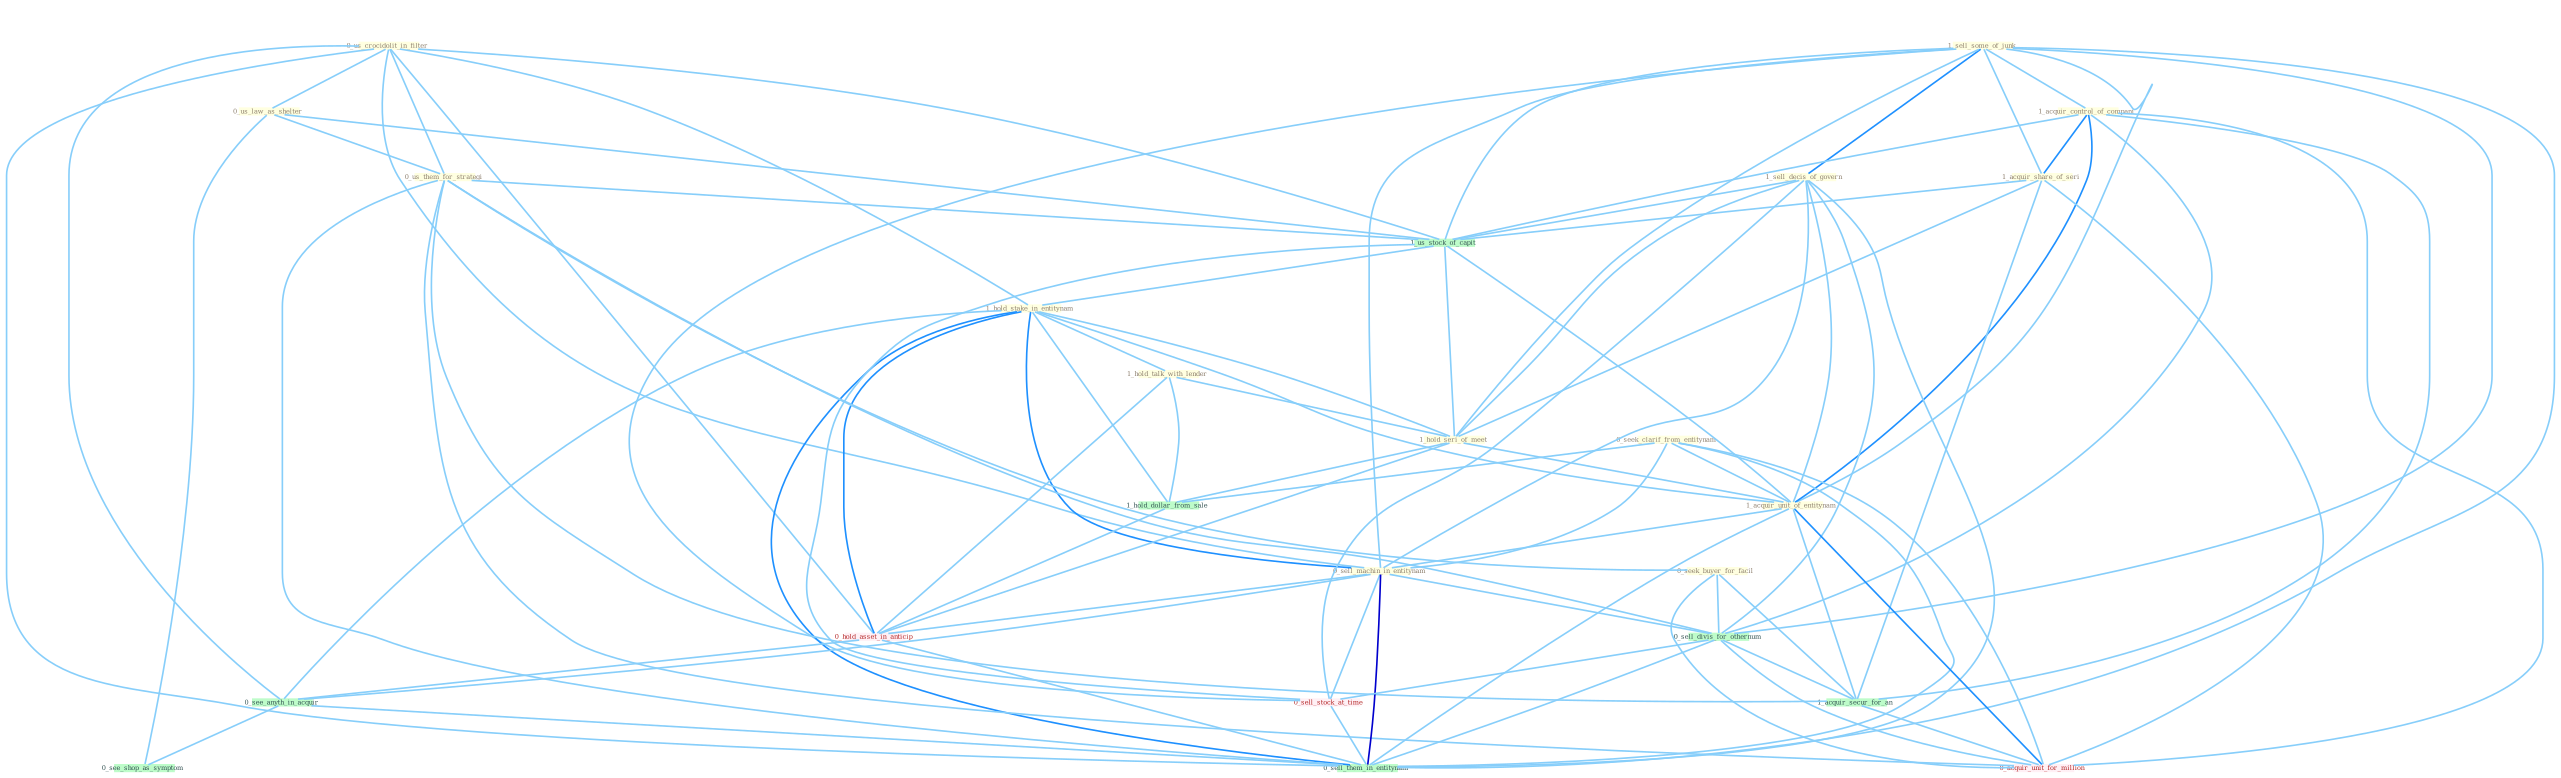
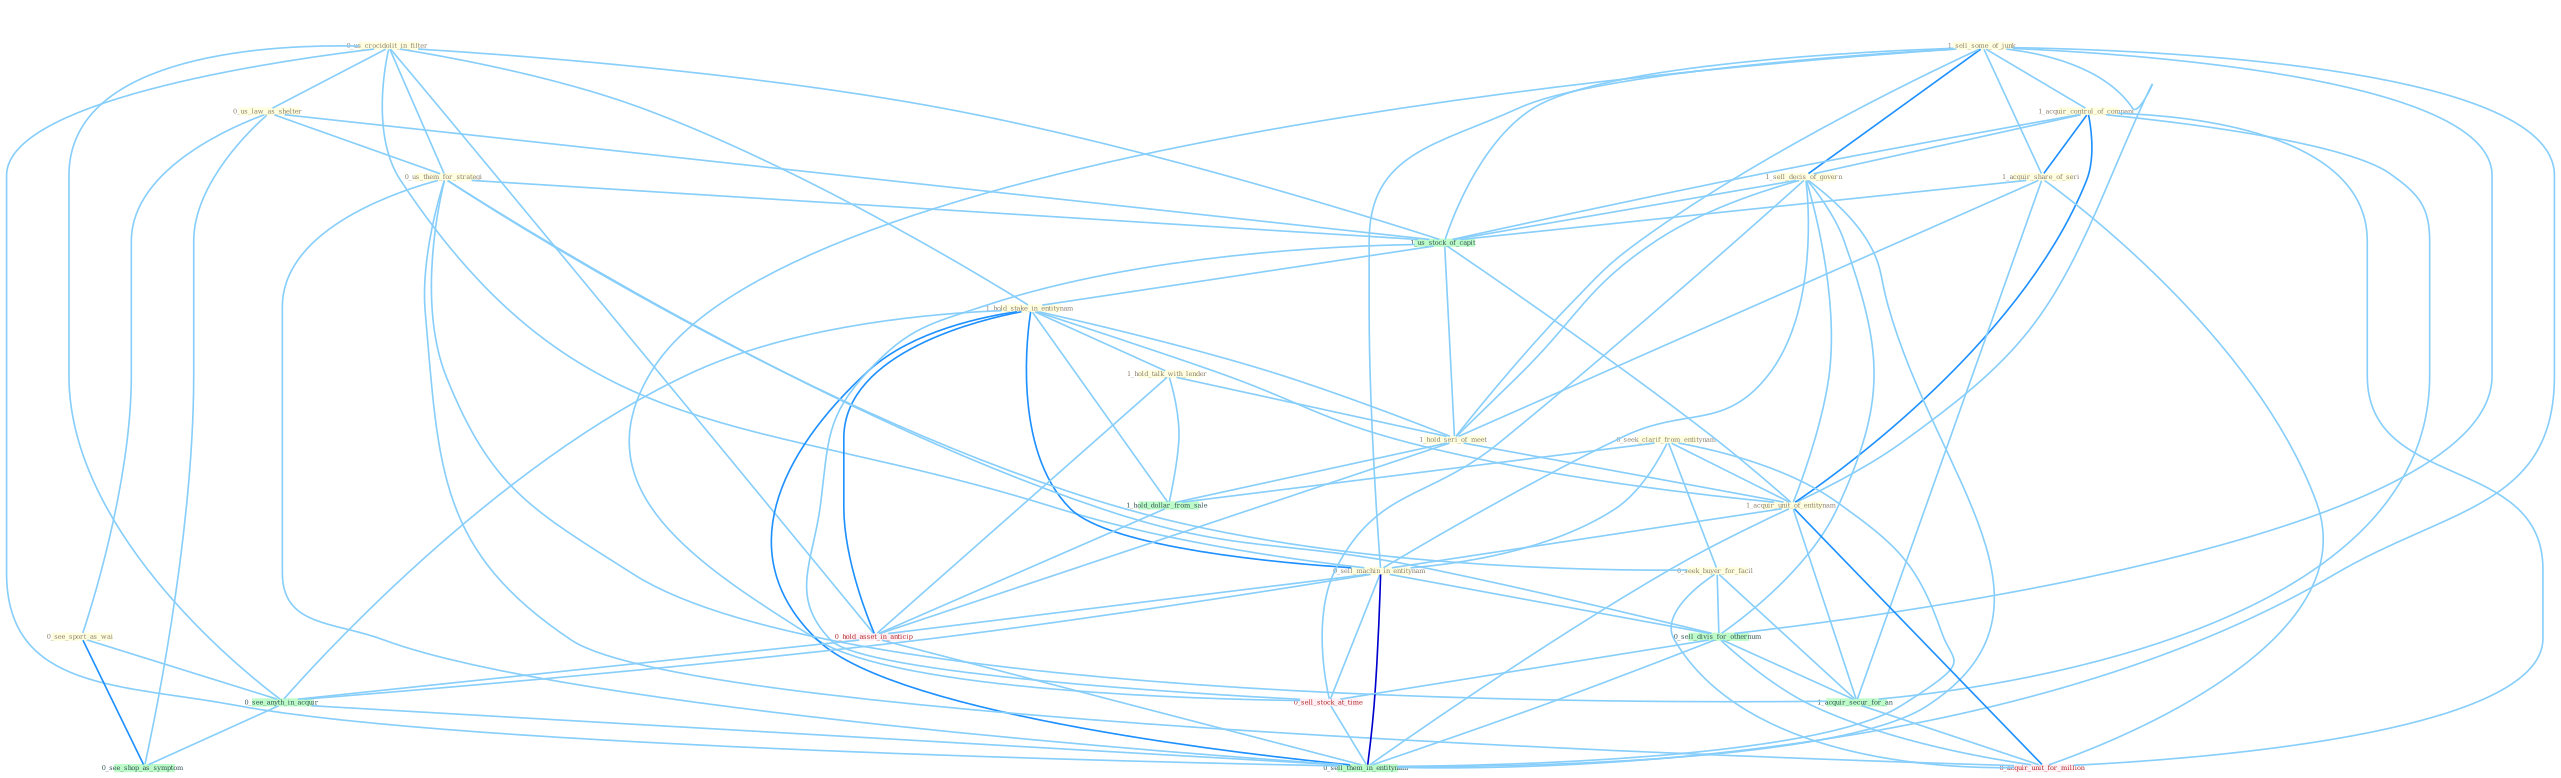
(2093, 444) -> (1947, 144)
(1905, 533) -> (1693, 505)
none -> (82, 637)
